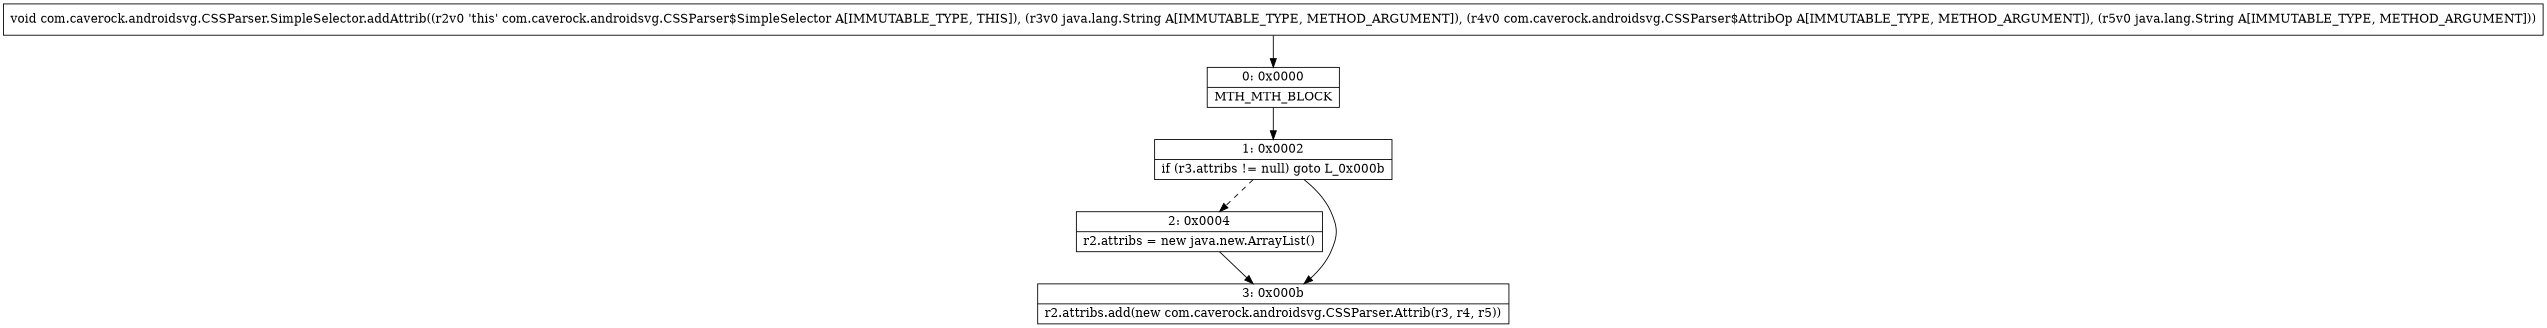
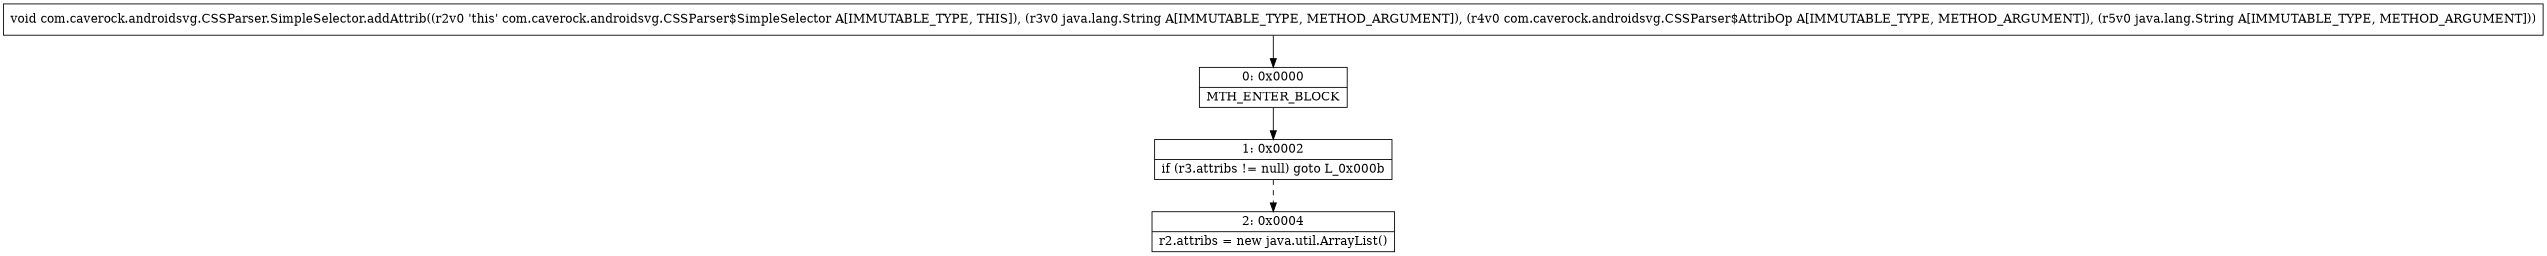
(1273, 97) -> (1273, 97)
(1199, 241) -> (1273, 241)
(1273, 304) -> none
